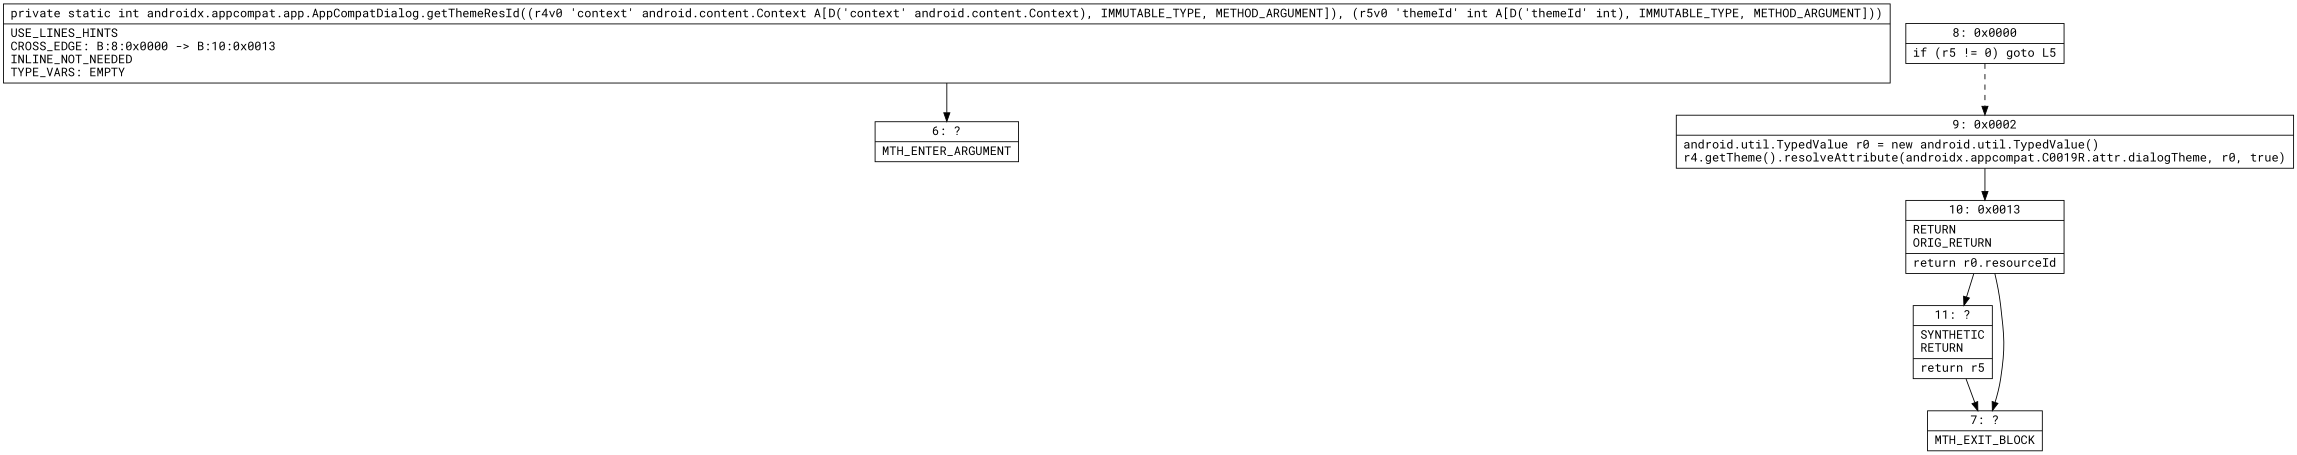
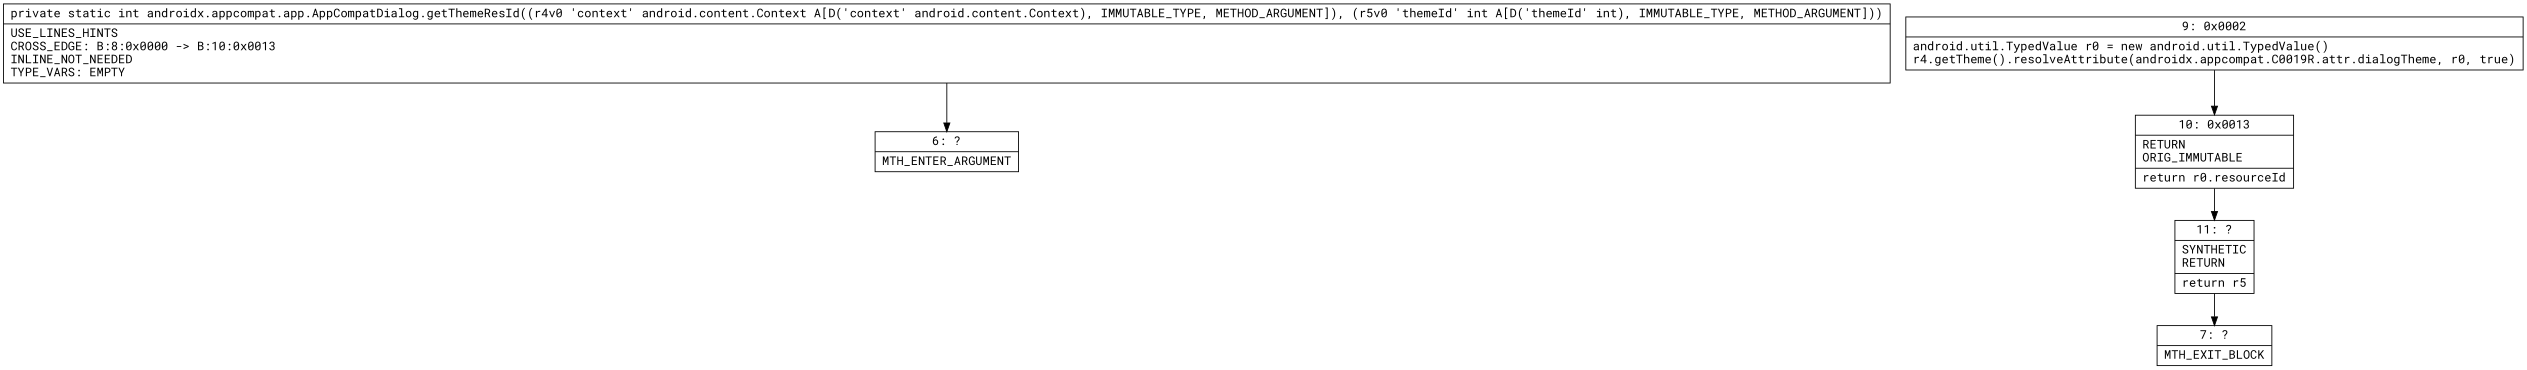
(1985, 43) -> none
(1952, 243) -> (2193, 158)
(2004, 338) -> none
